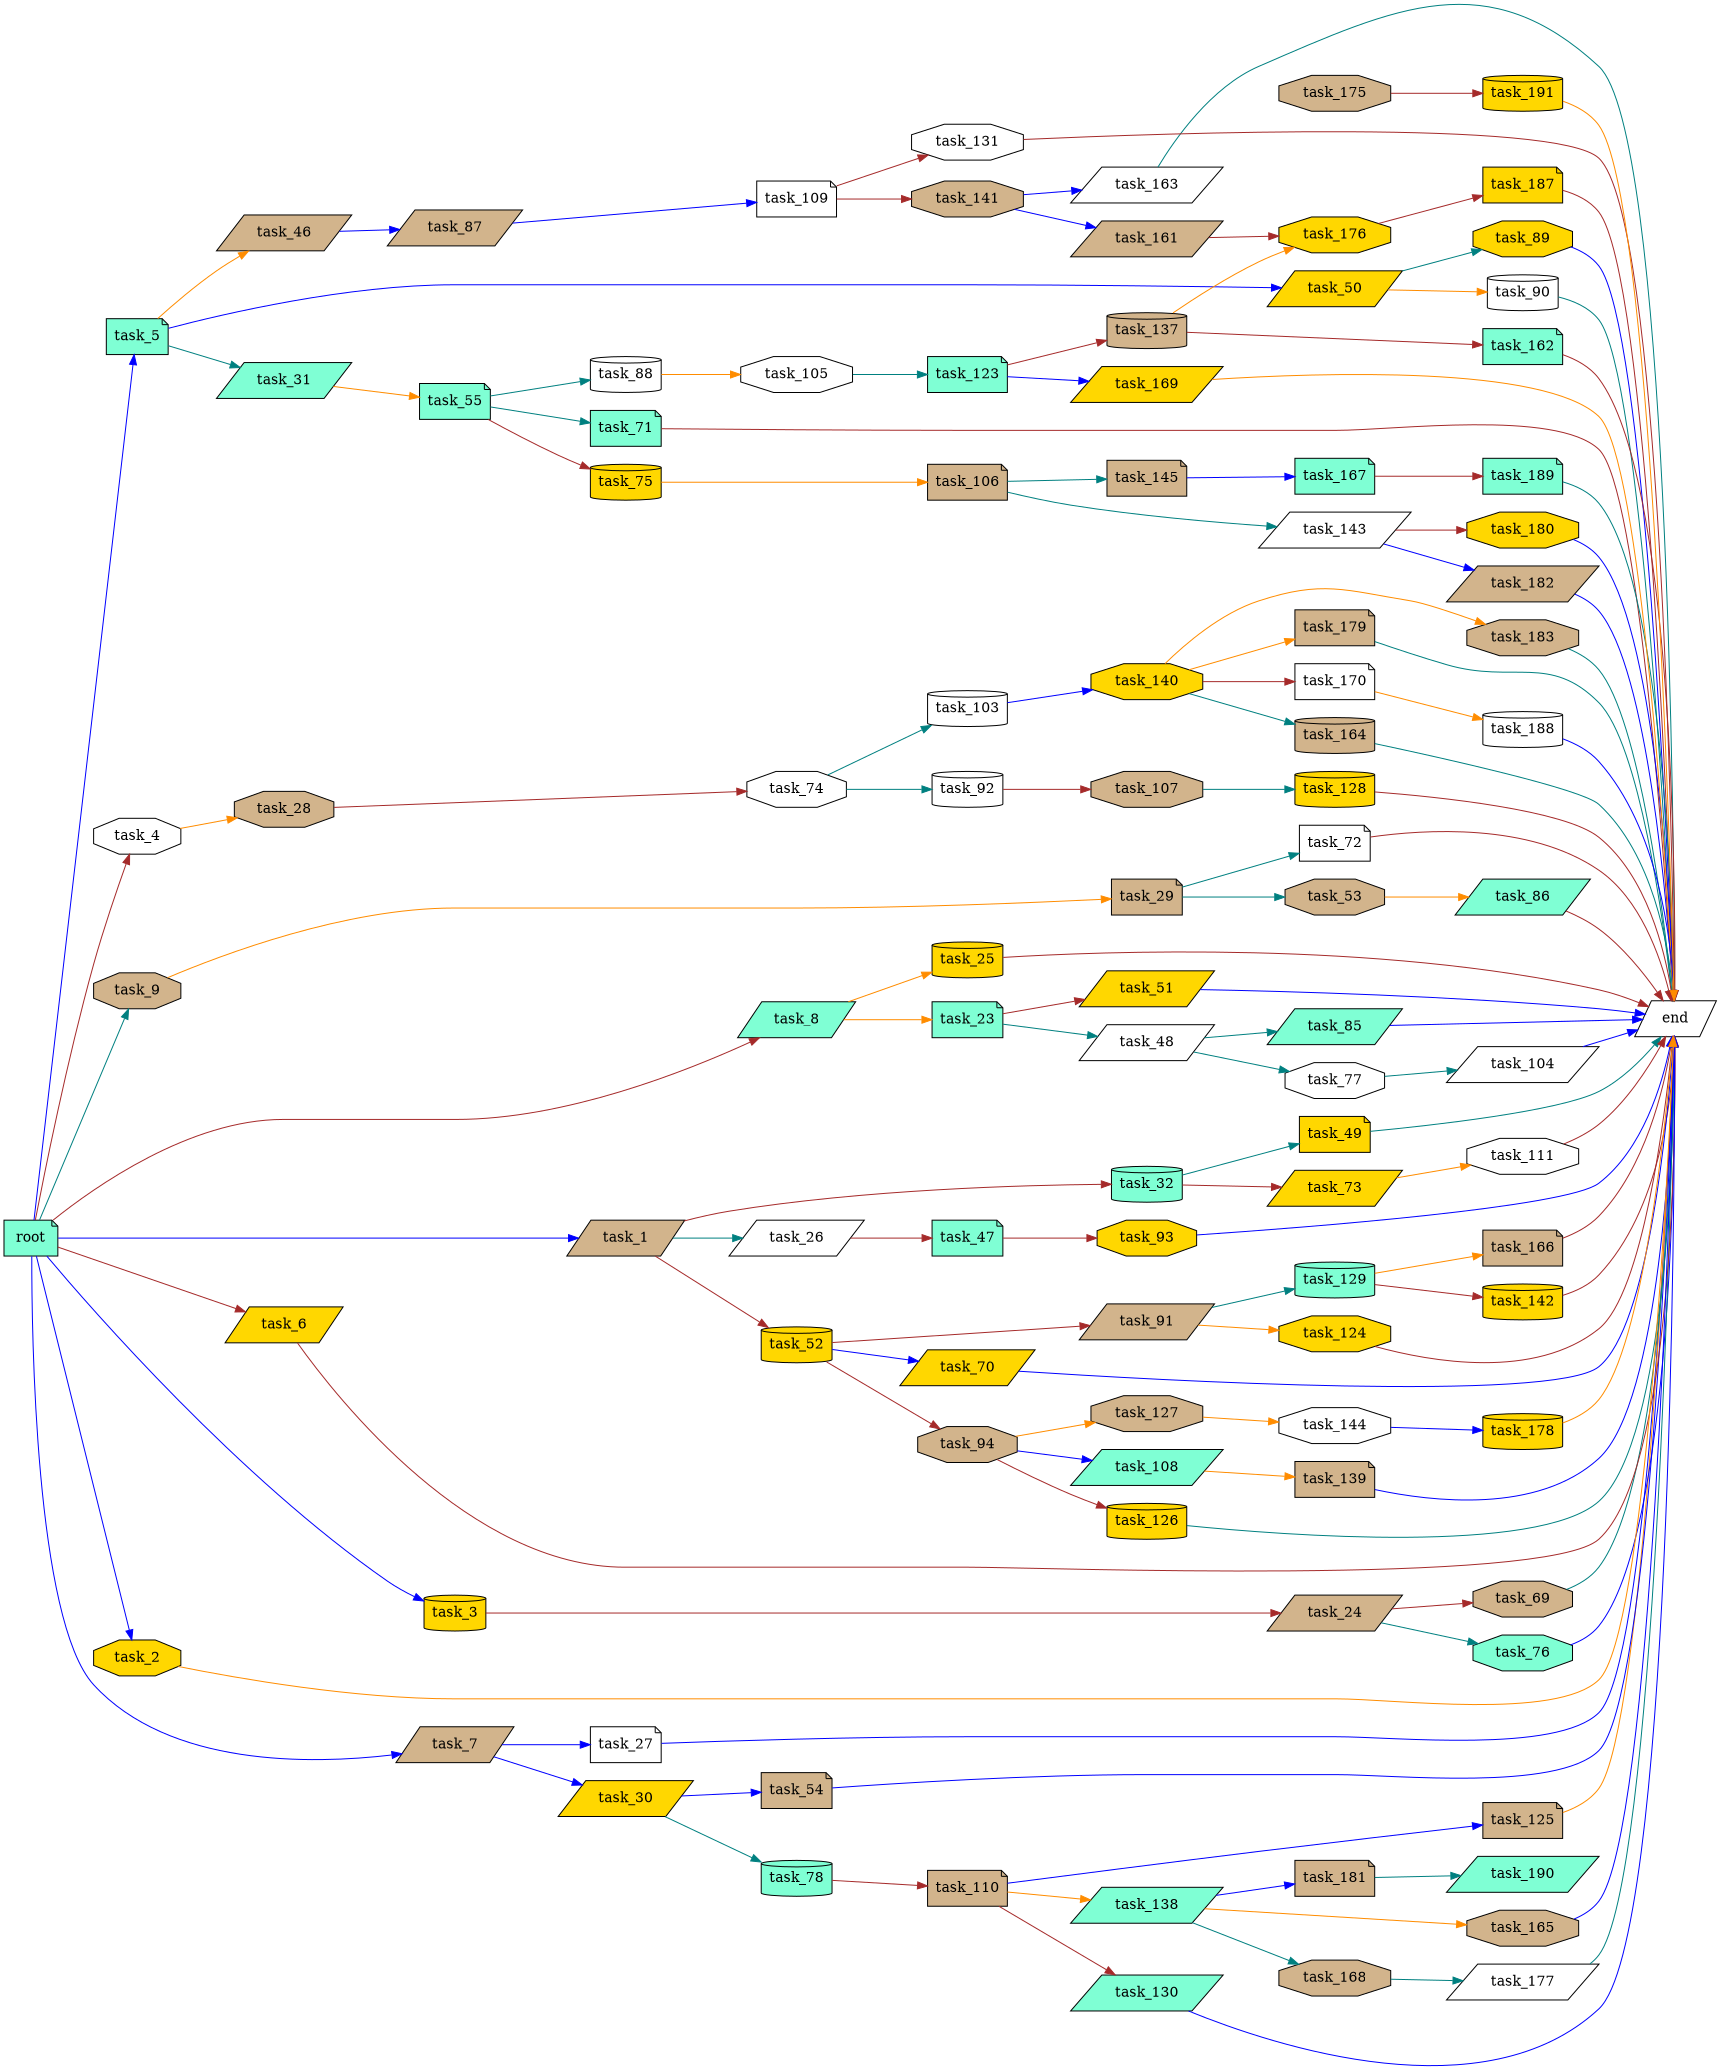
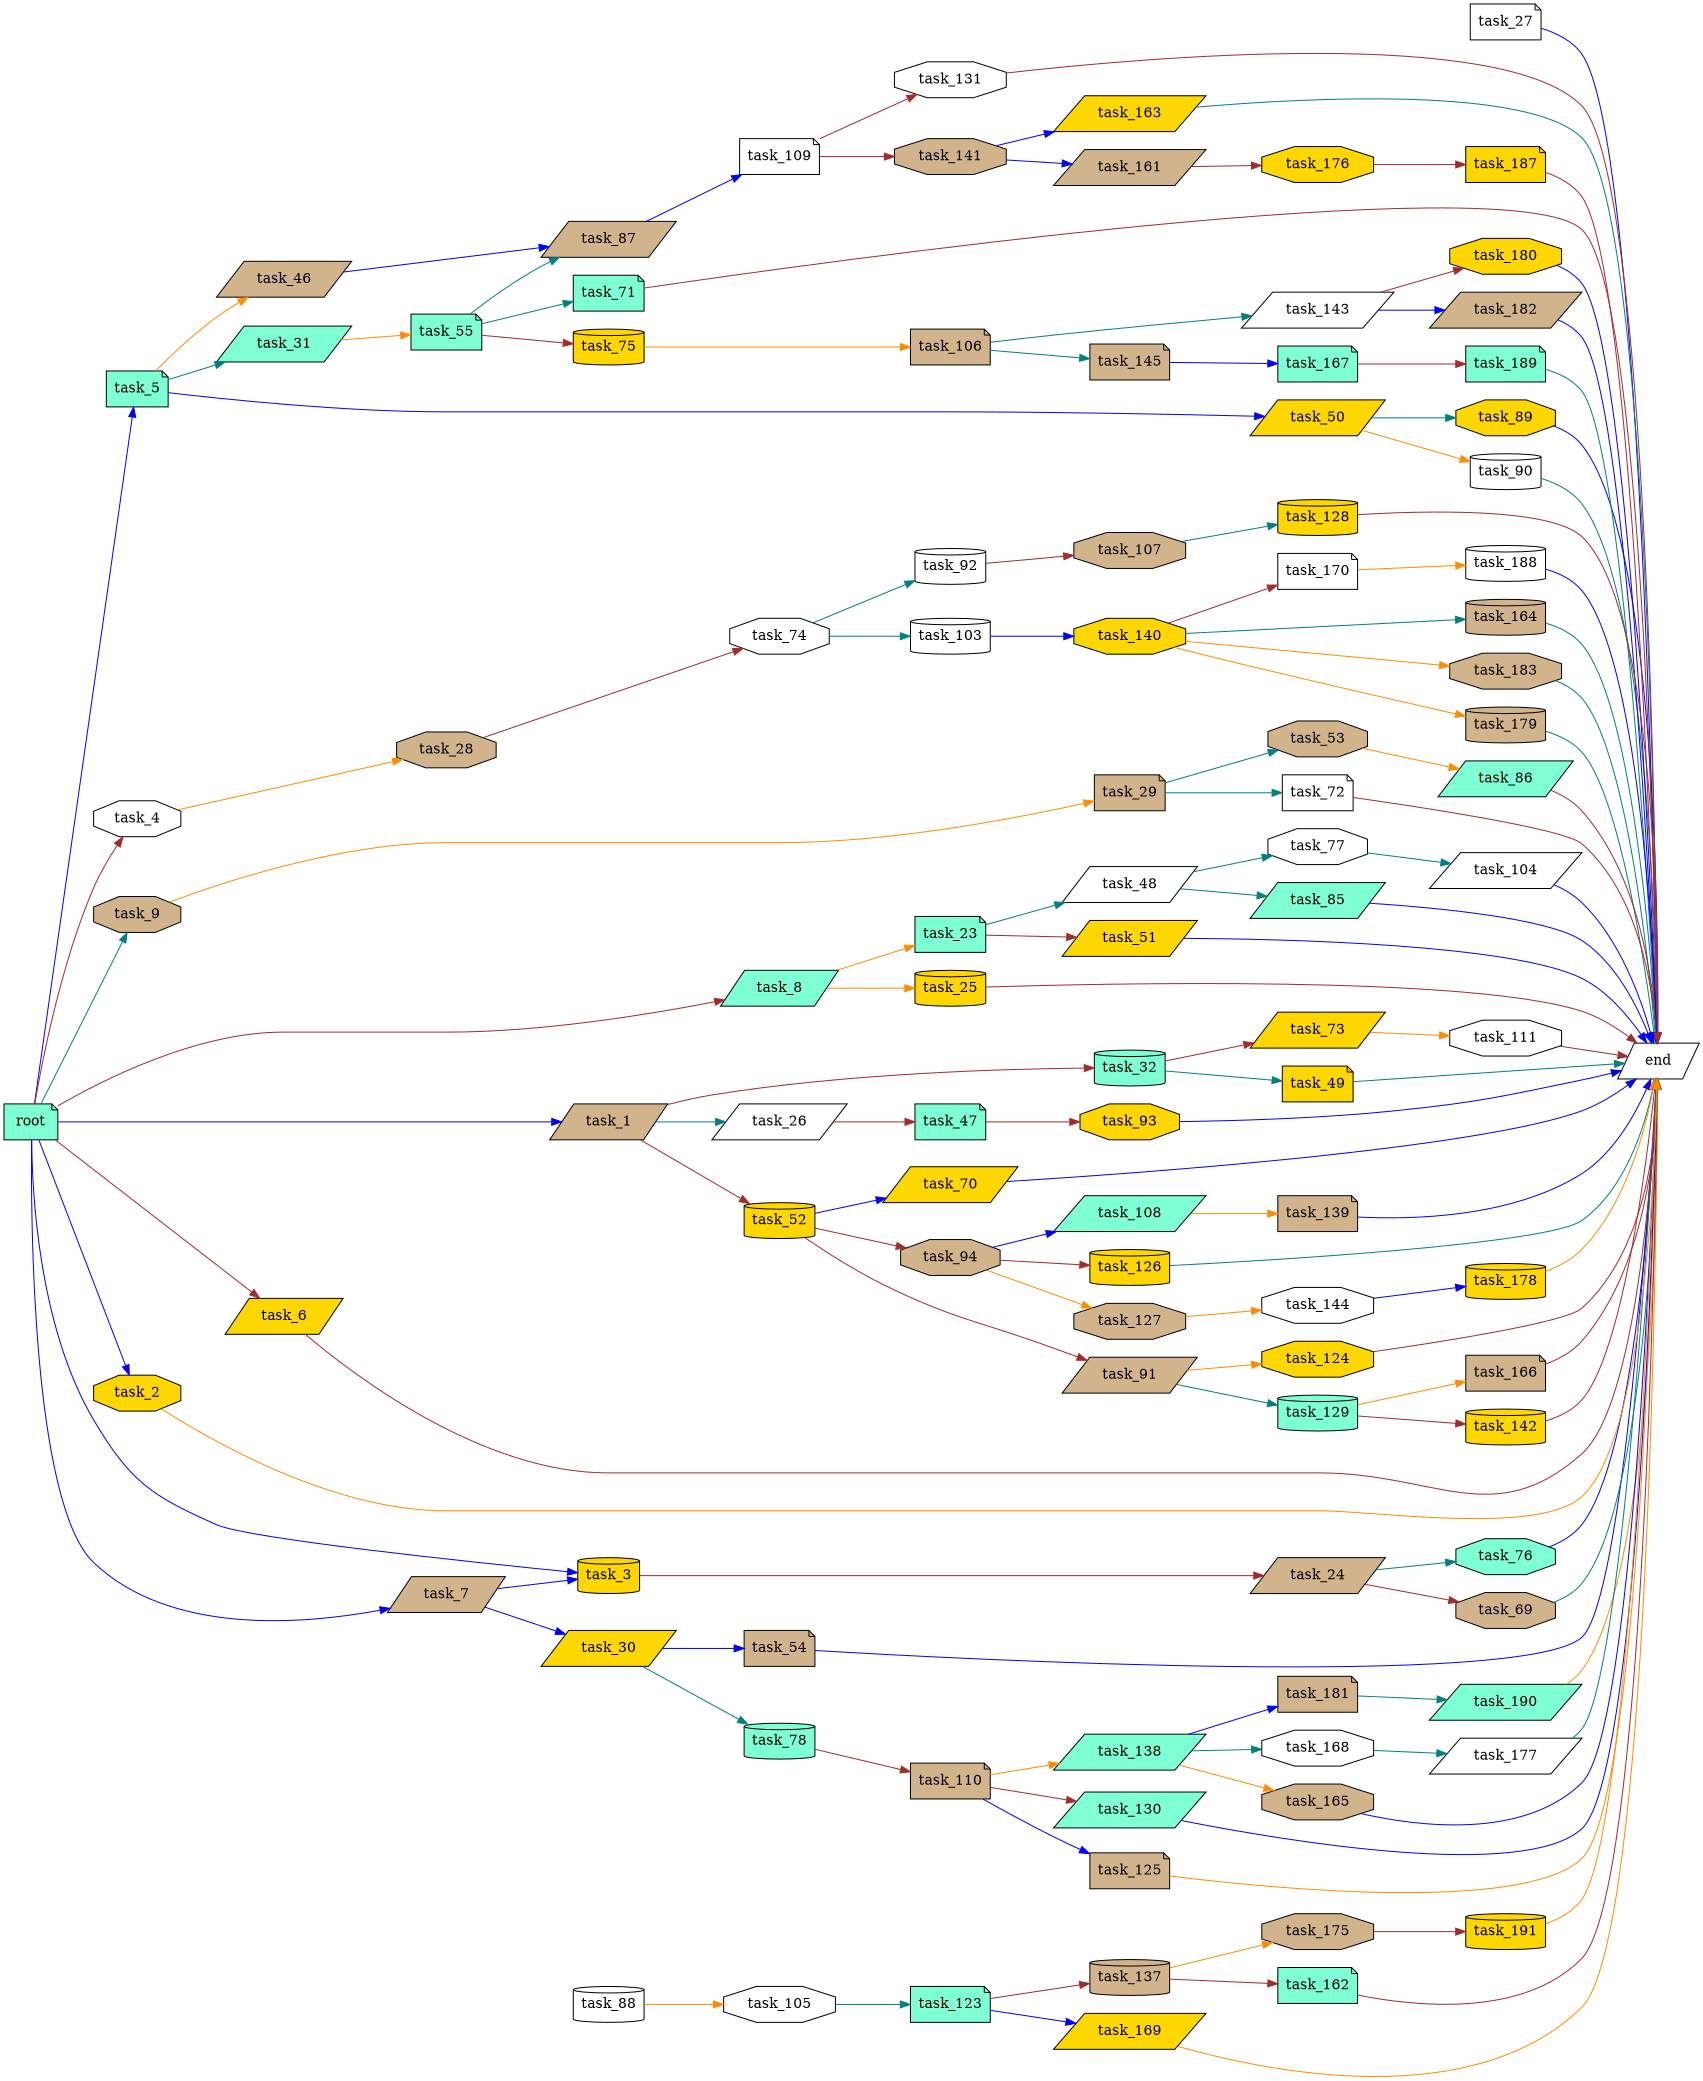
(1147, 185) -> (1130, 114)
(1227, 279) -> (1216, 1956)
(535, 389) -> (509, 286)
(1335, 628) -> (1506, 725)
none -> (1645, 1395)
(541, 1745) -> (533, 1585)
(1335, 1978) -> (1318, 1748)
